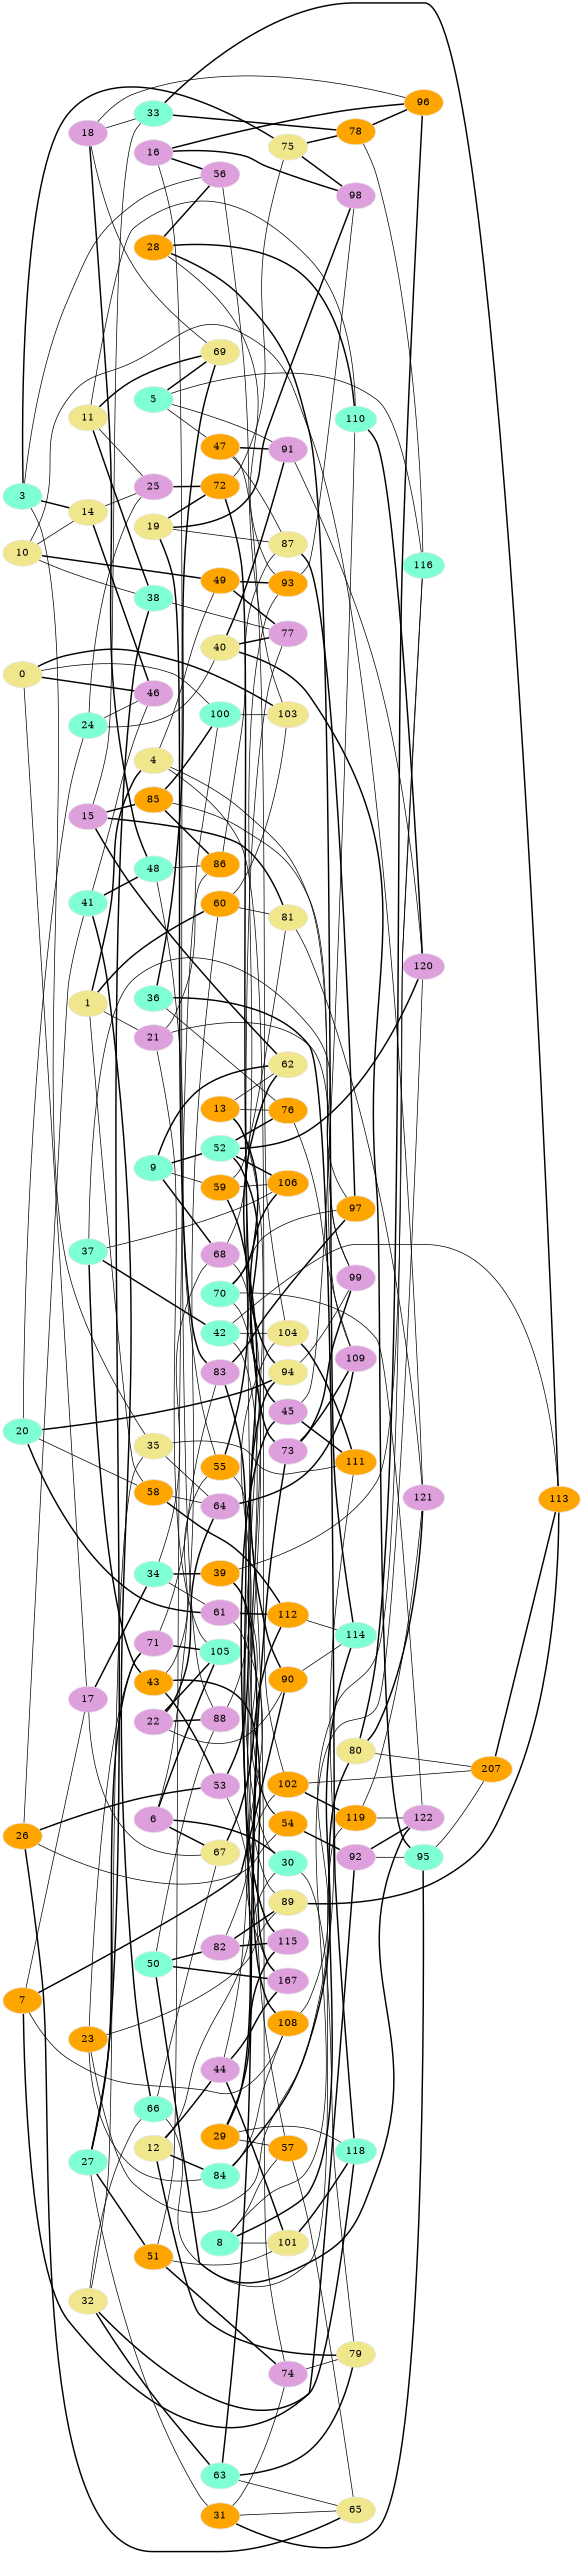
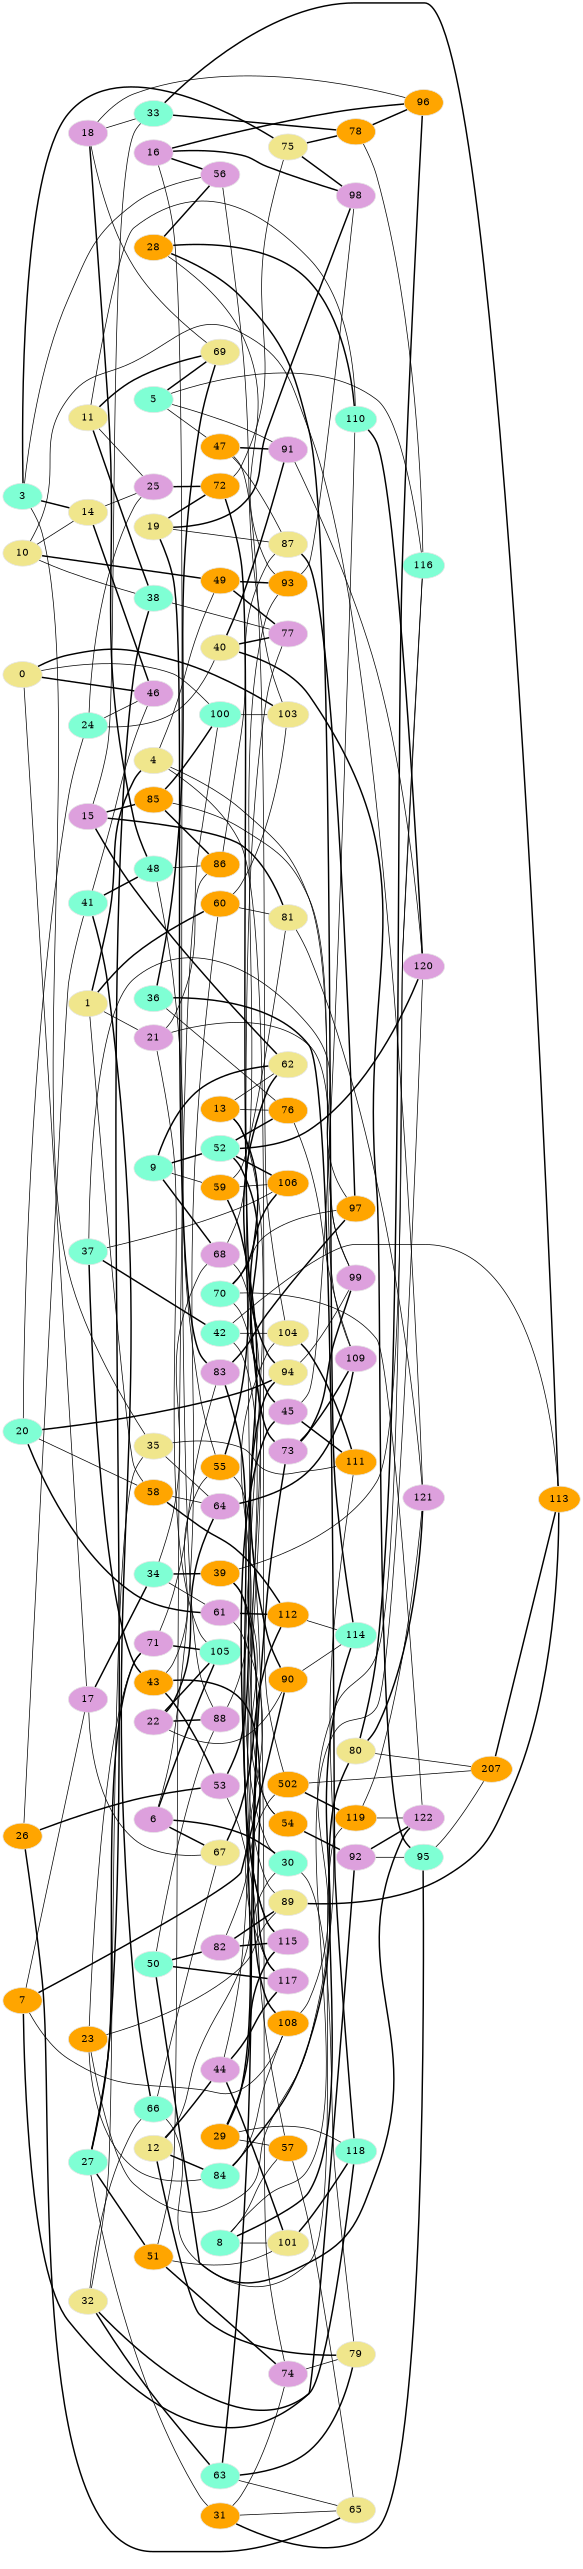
(288, 1785) -> (288, 1785)
(163, 1883) -> none
(288, 1981) -> (288, 1981)
